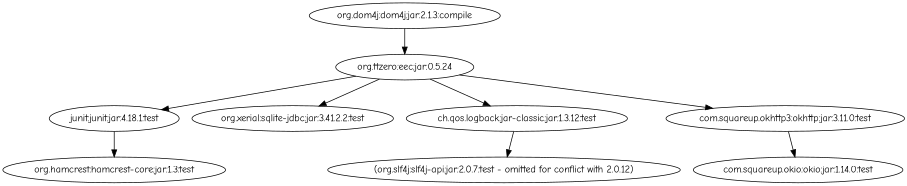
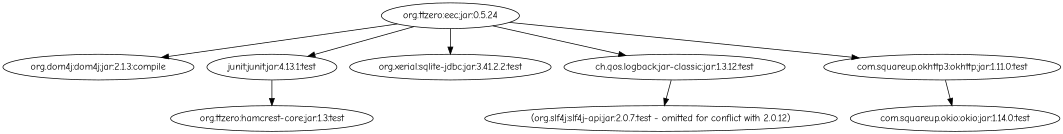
(405, 38) -> (283, 40)
(114, 119) -> (272, 67)
(785, 119) -> (942, 67)
(114, 170) -> (272, 119)
